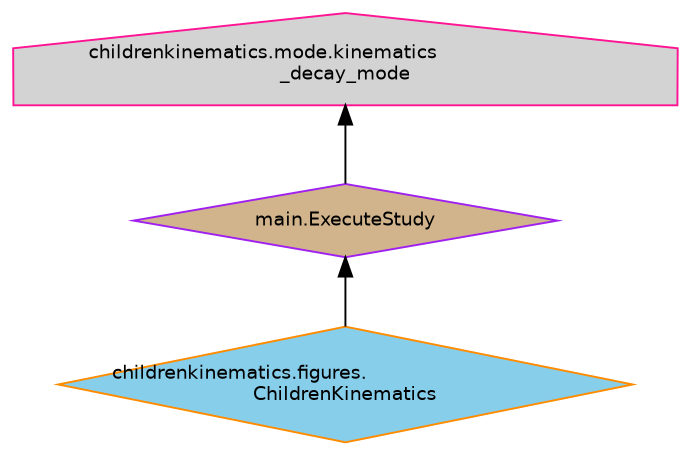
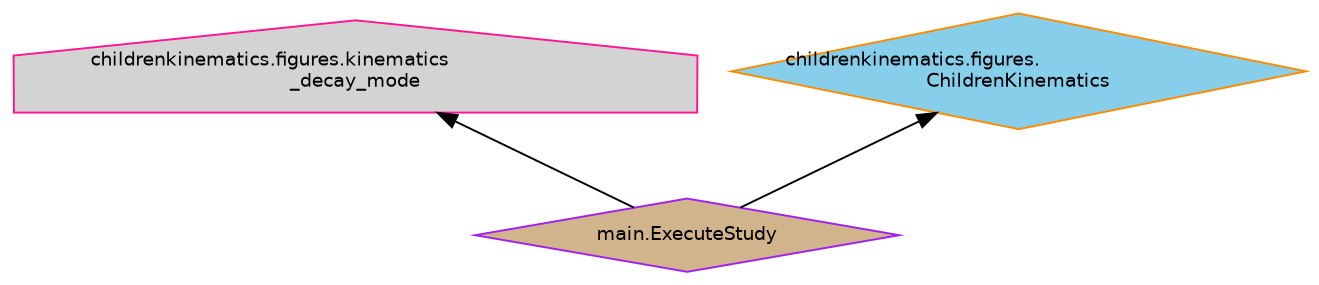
(345, 64) -> (356, 71)
(345, 302) -> (830, 165)
